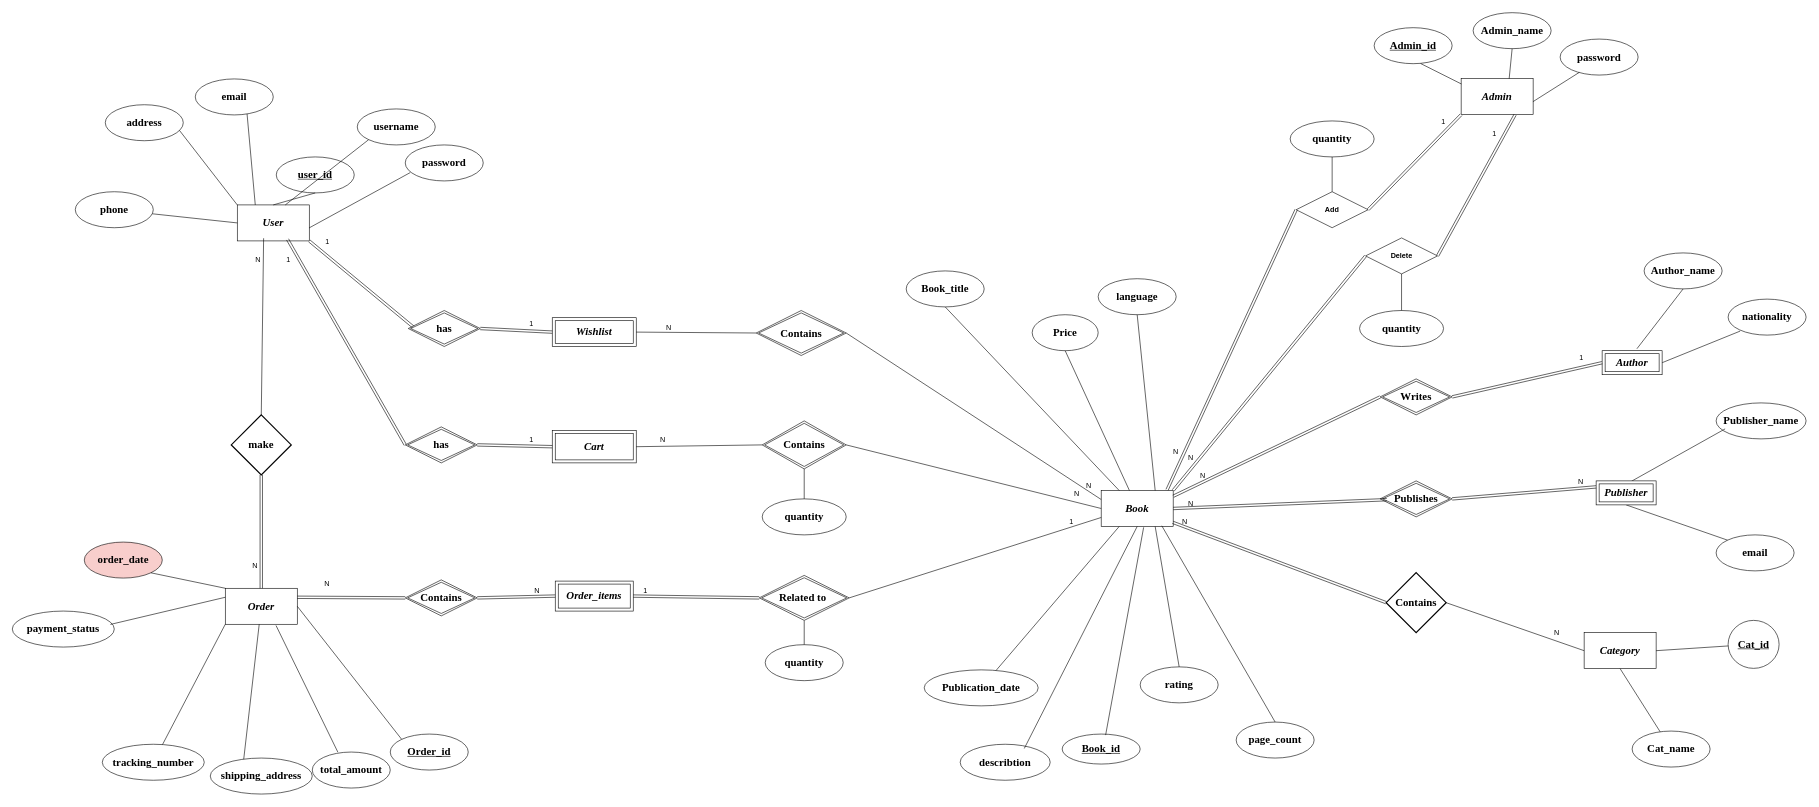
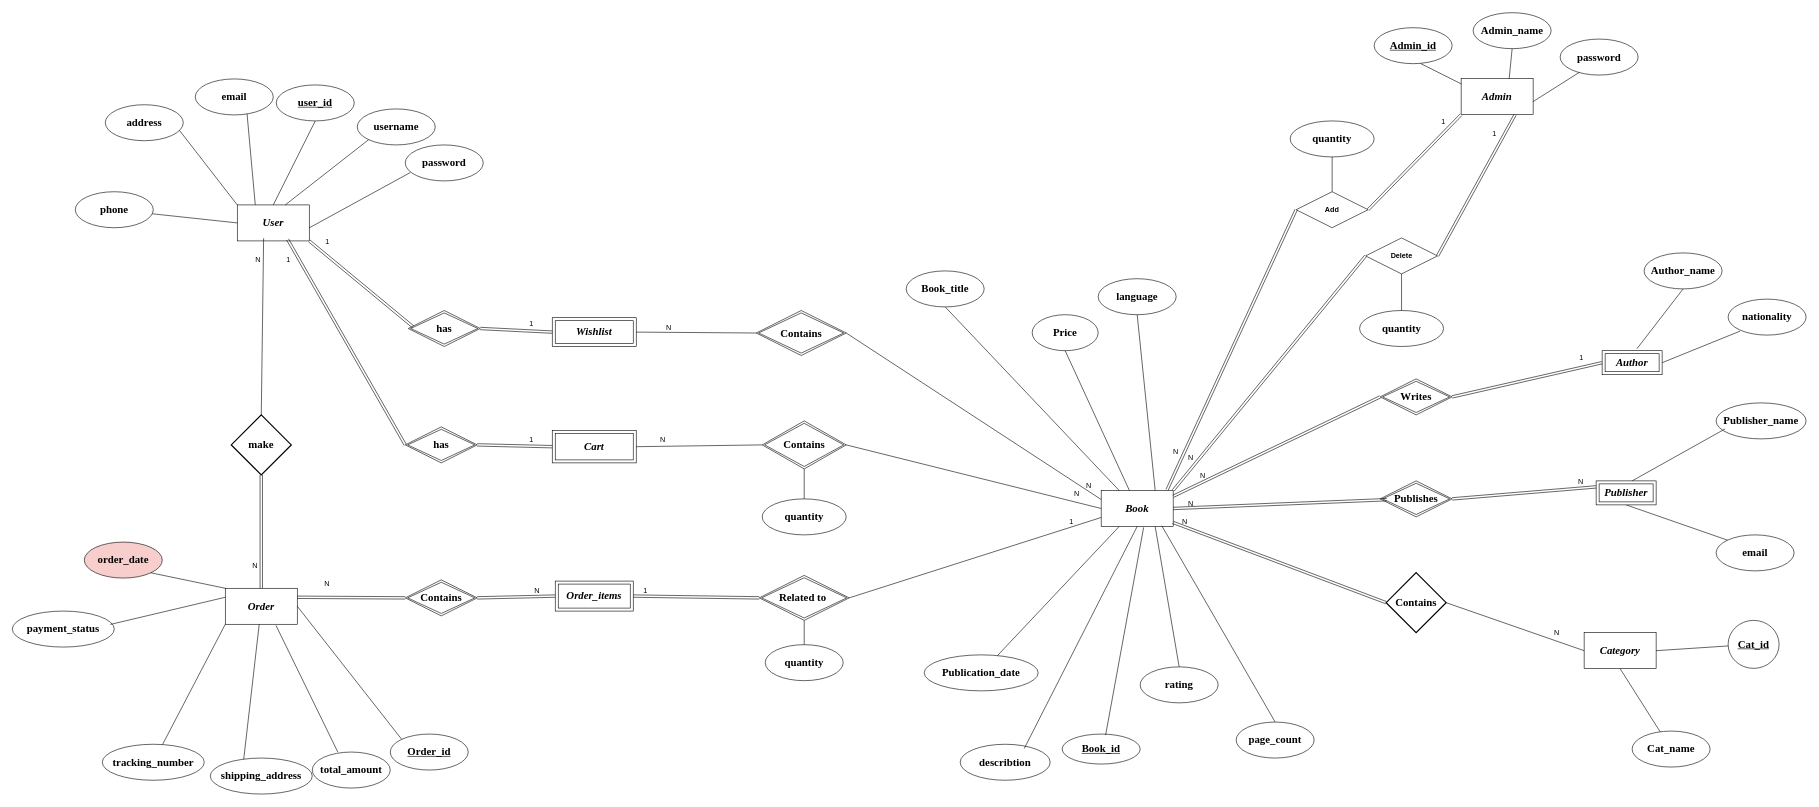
(315, 175) -> (315, 103)
(981, 688) -> (981, 673)
